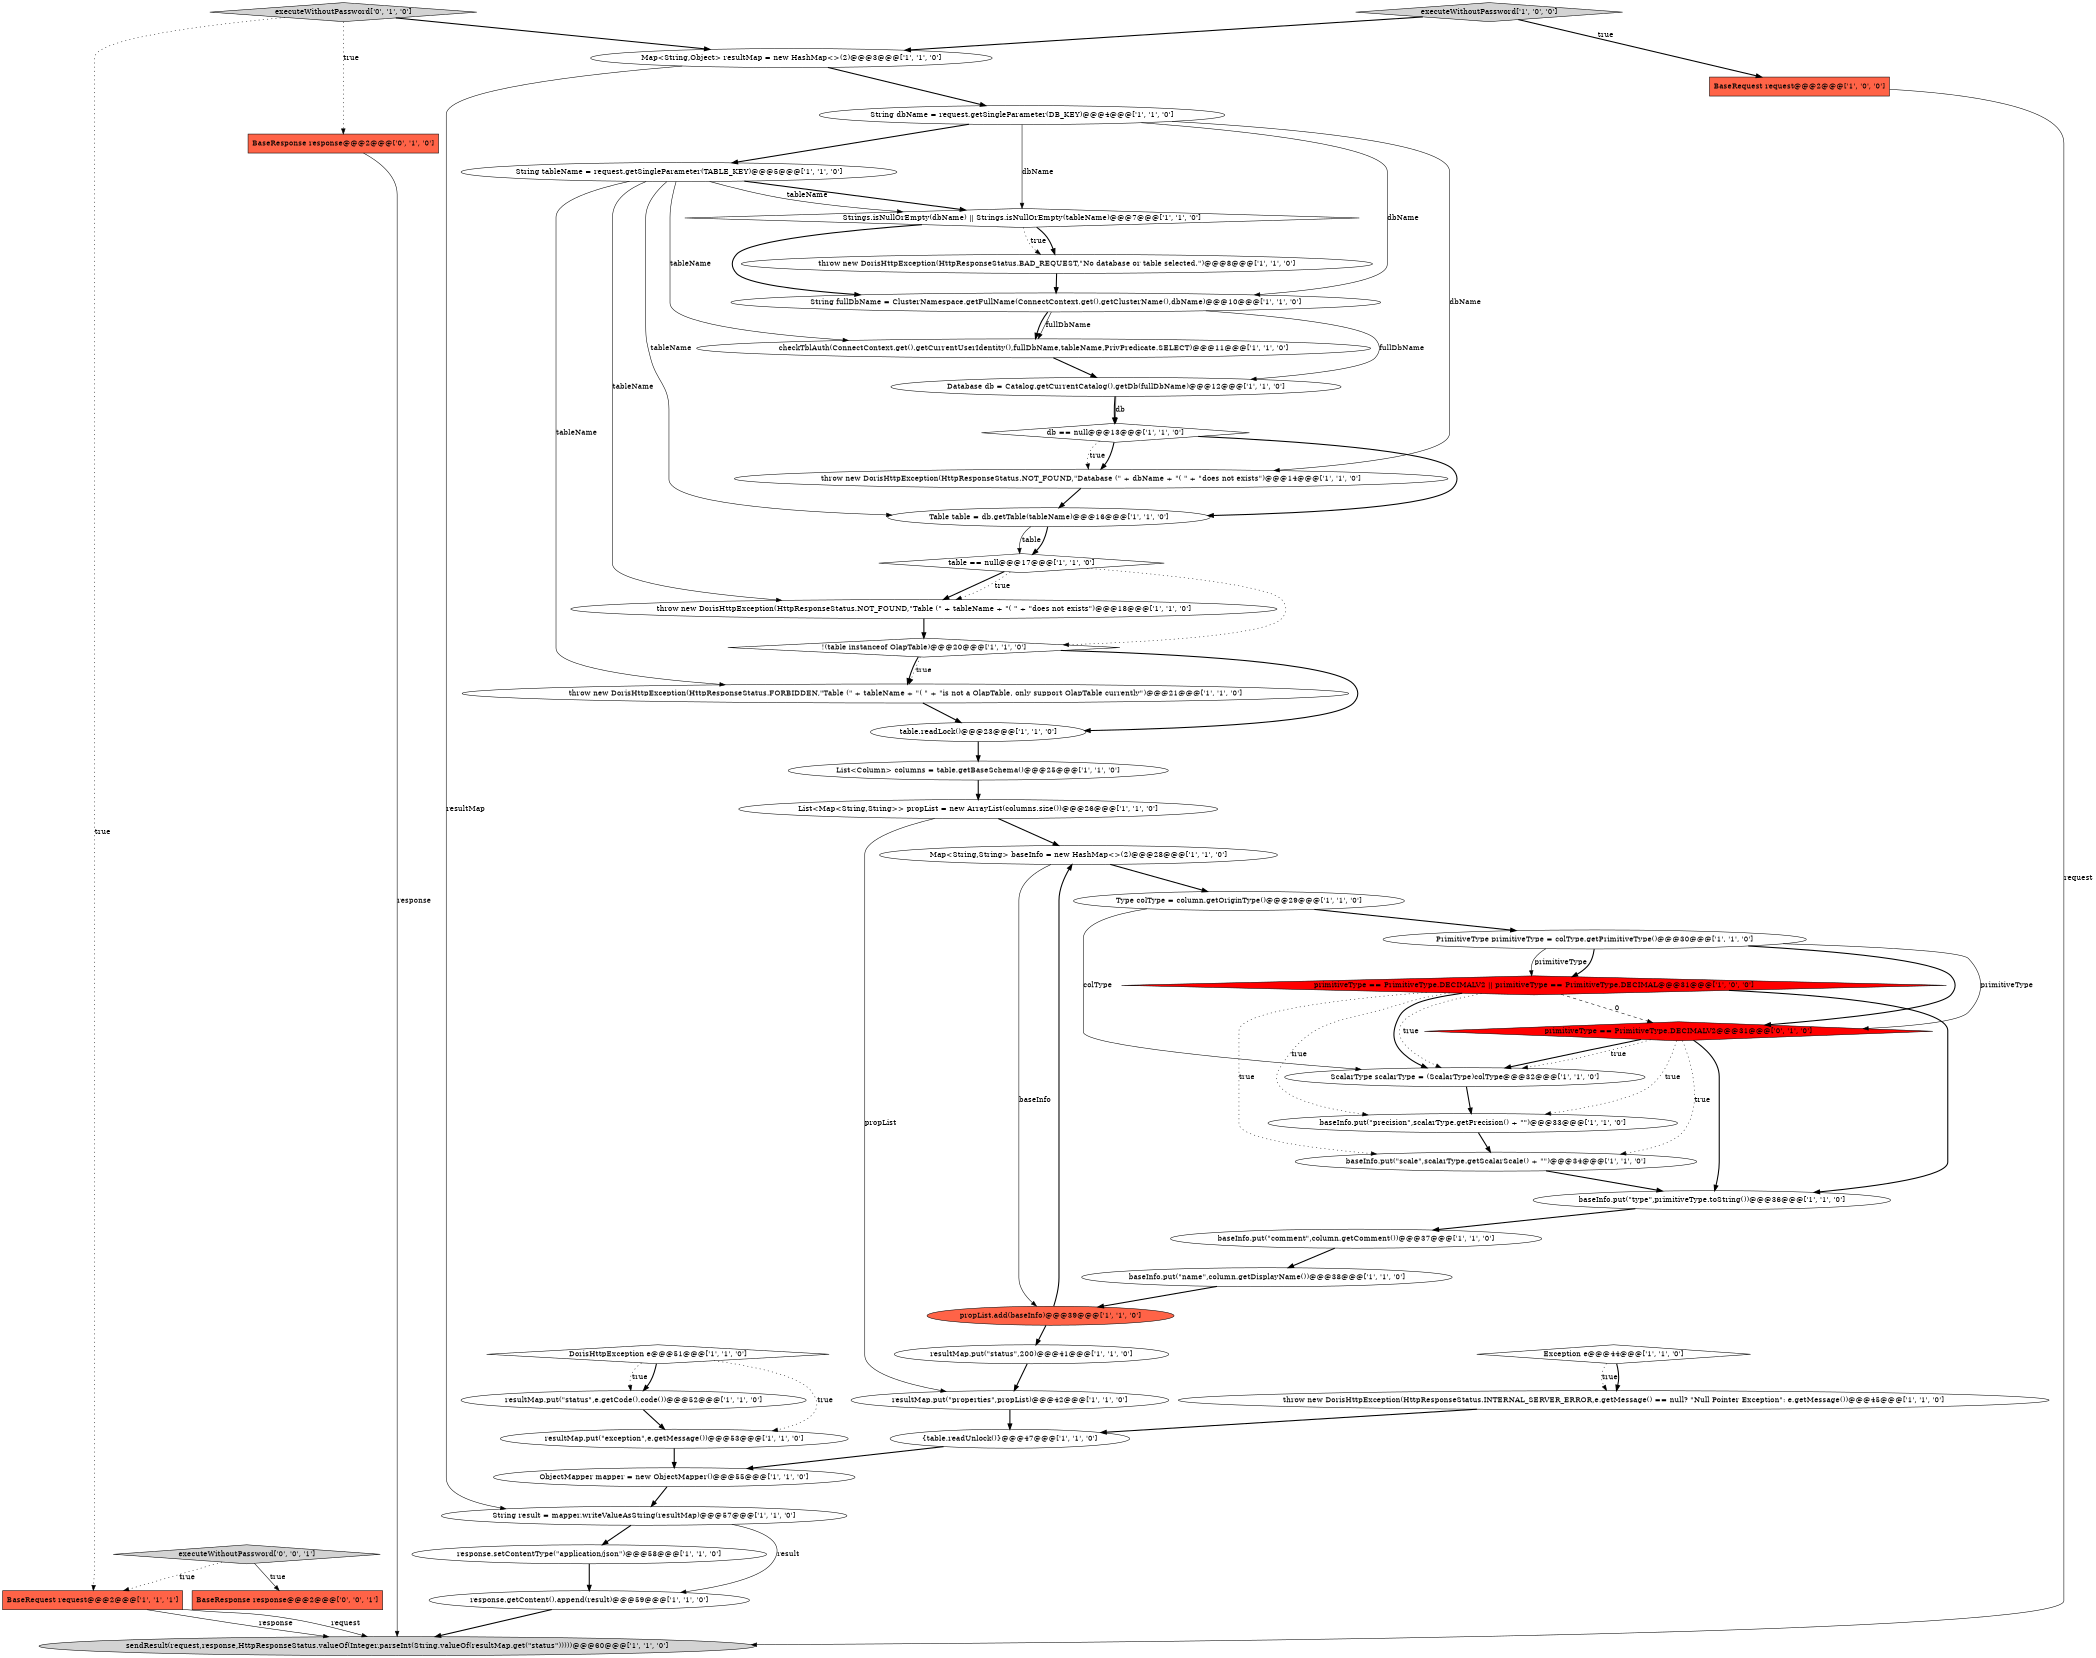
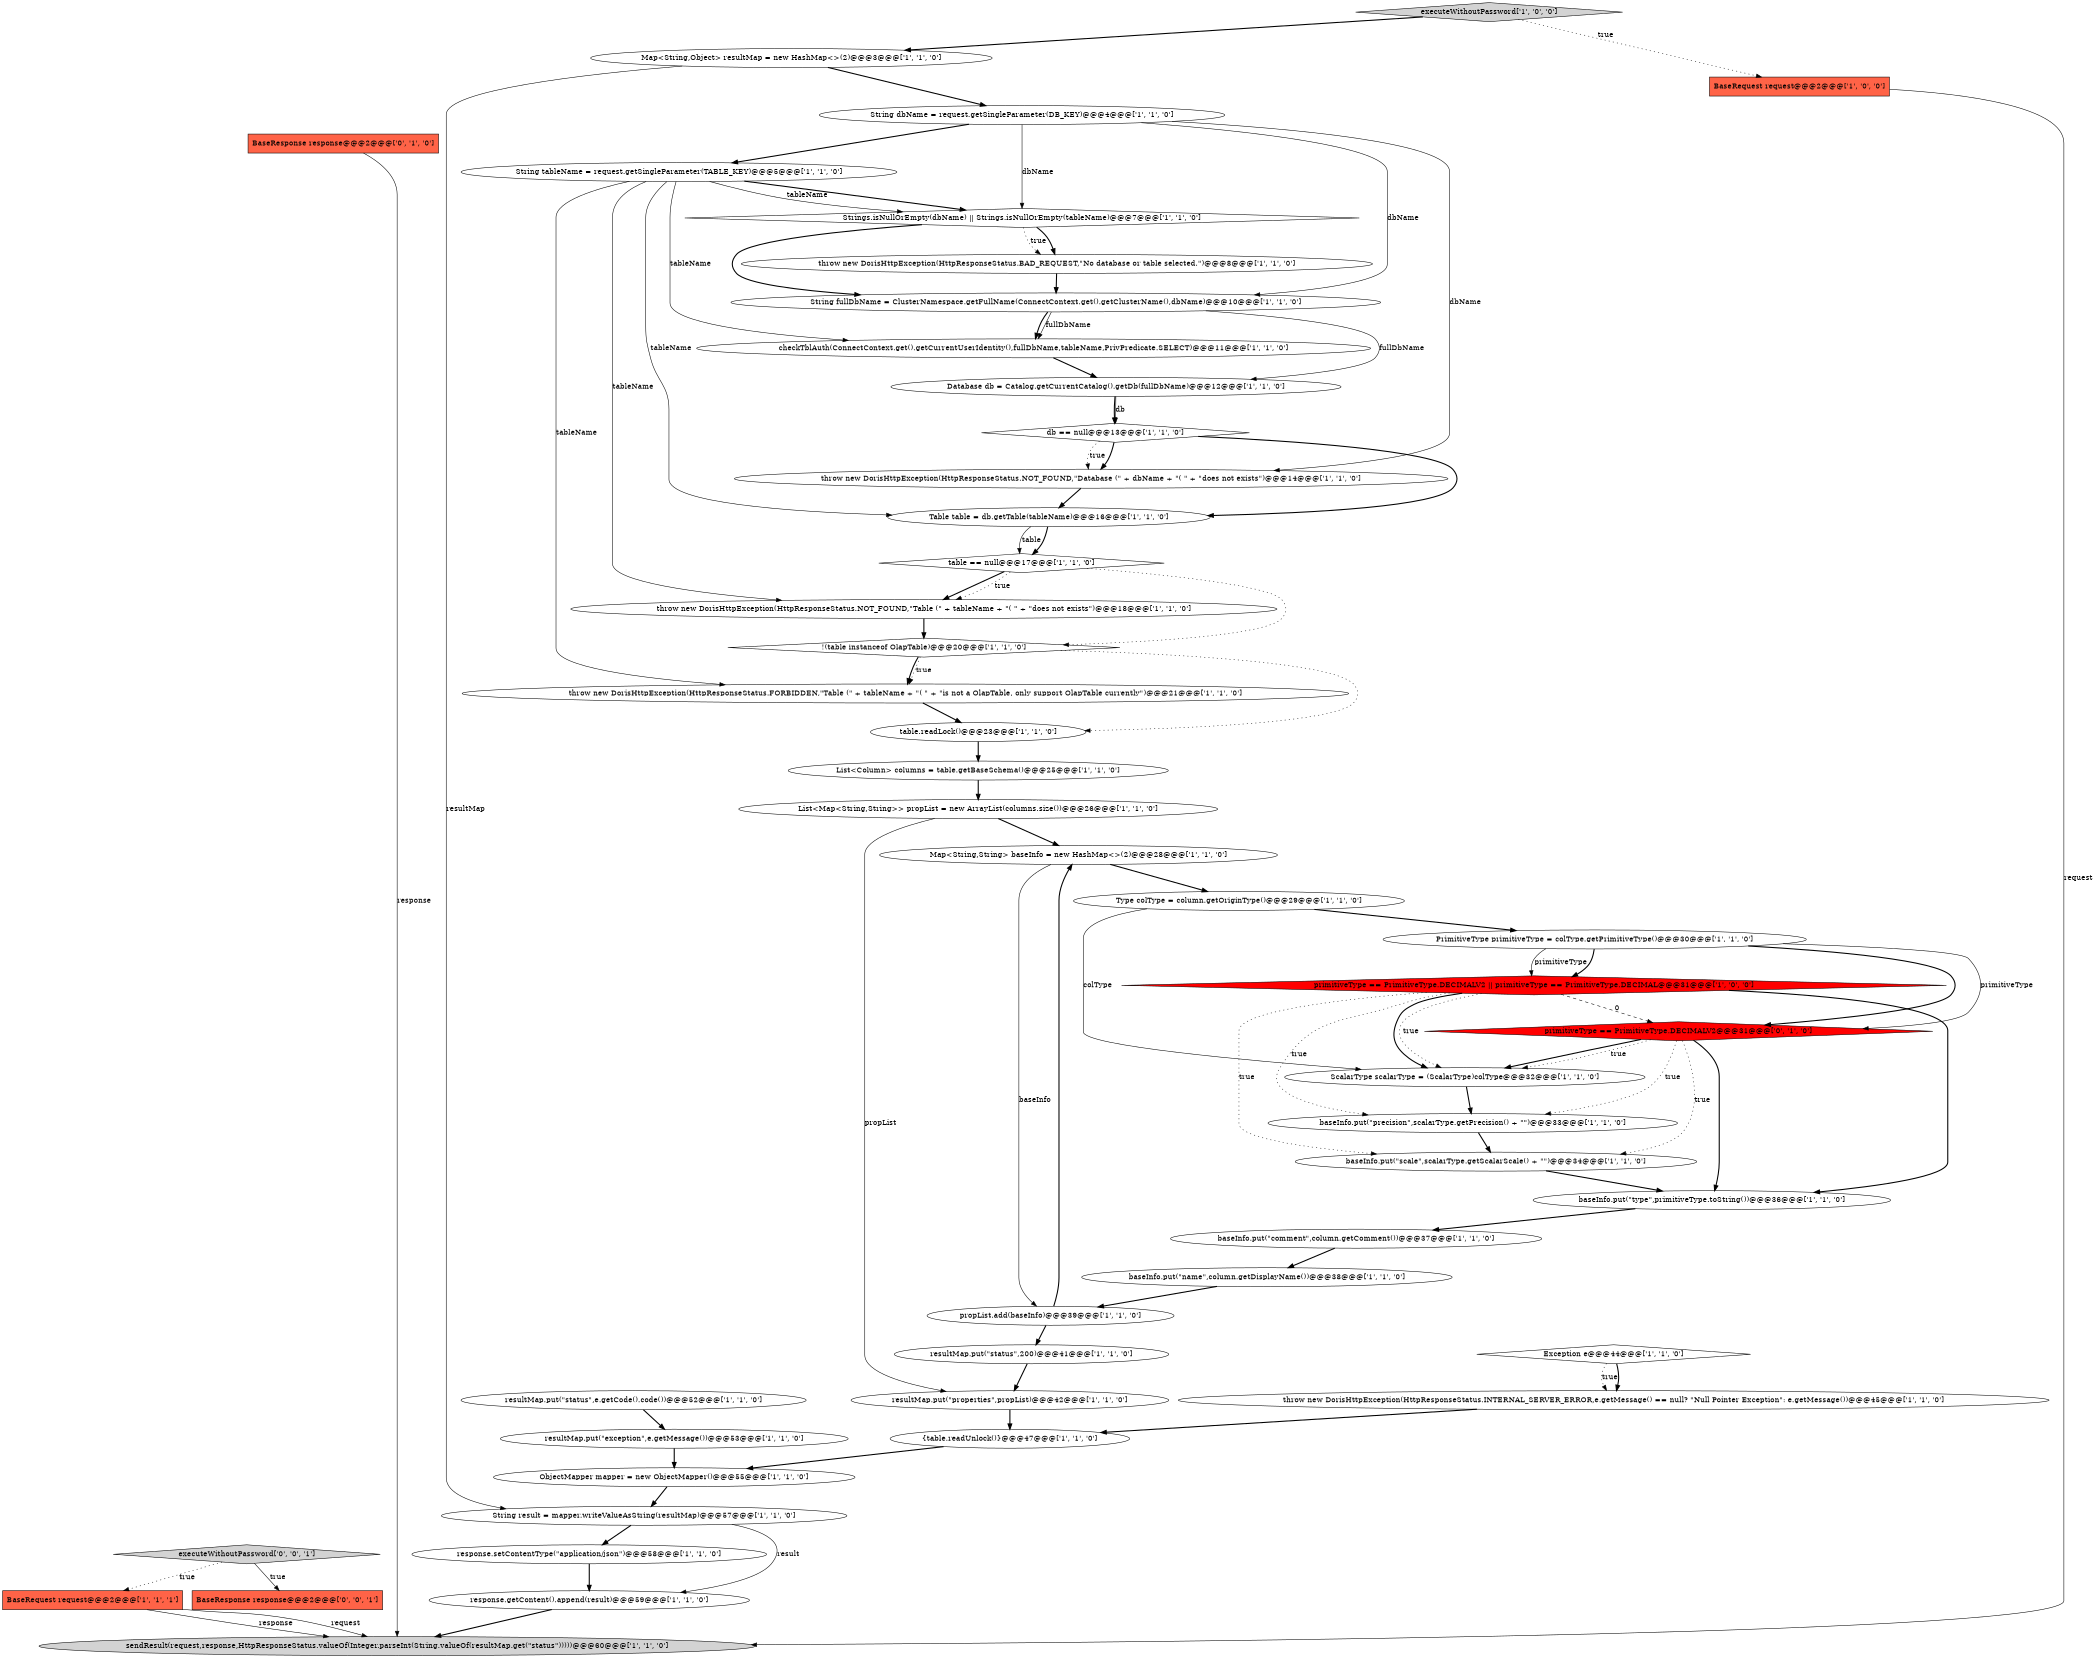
(343, 12) -> none
(1637, 48) -> (1637, 48)
(1350, 682) -> (1350, 682)
(1051, 1316) -> (1051, 1316)
(658, 1354) -> none
